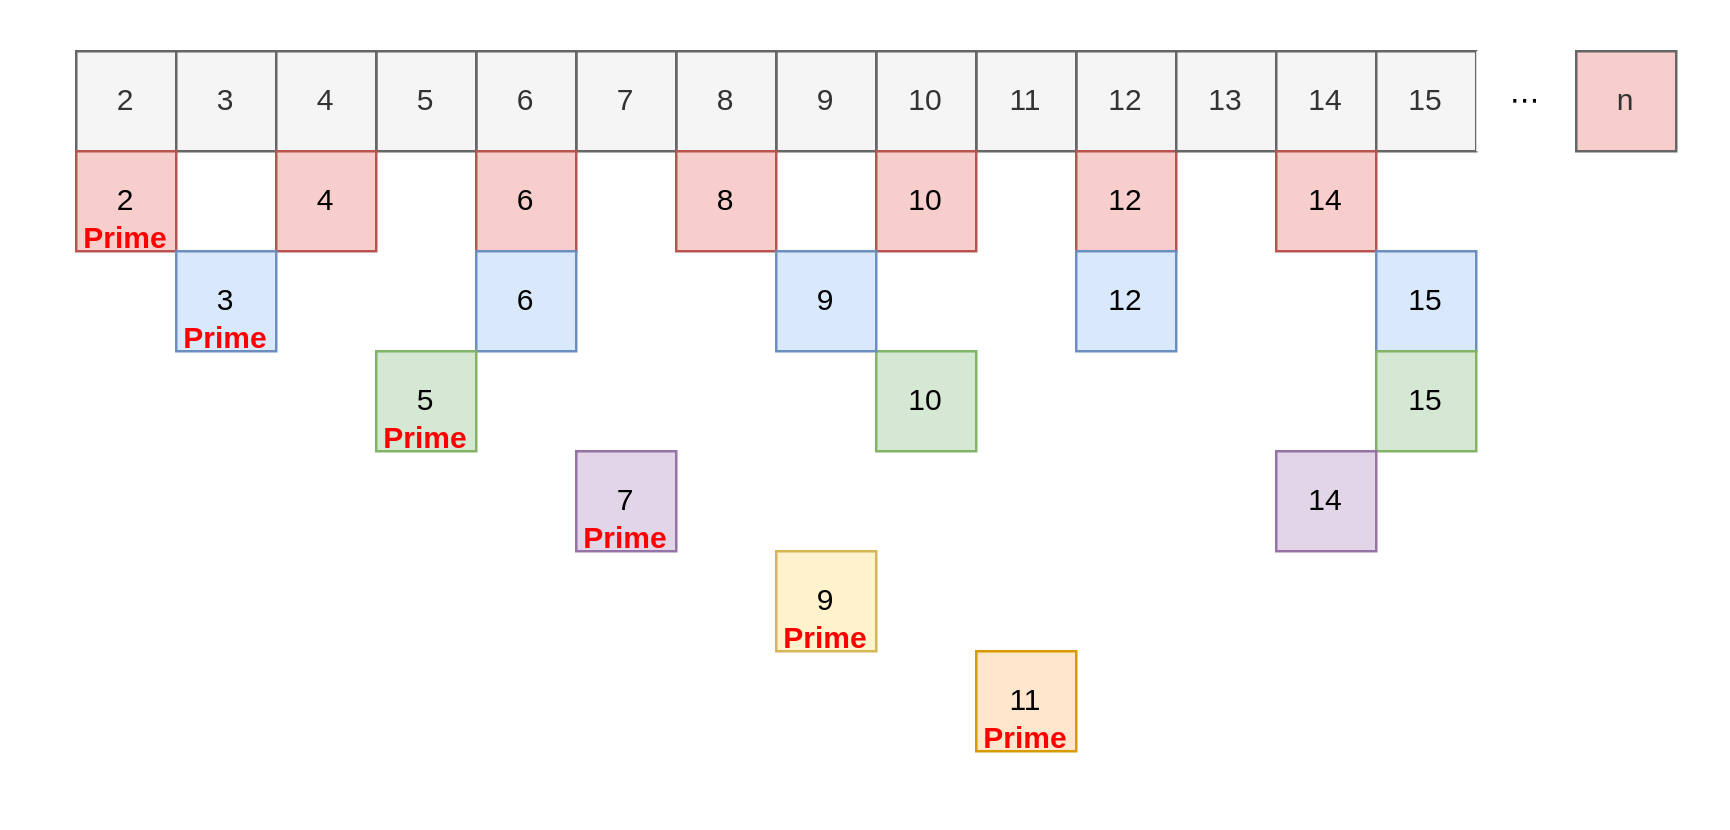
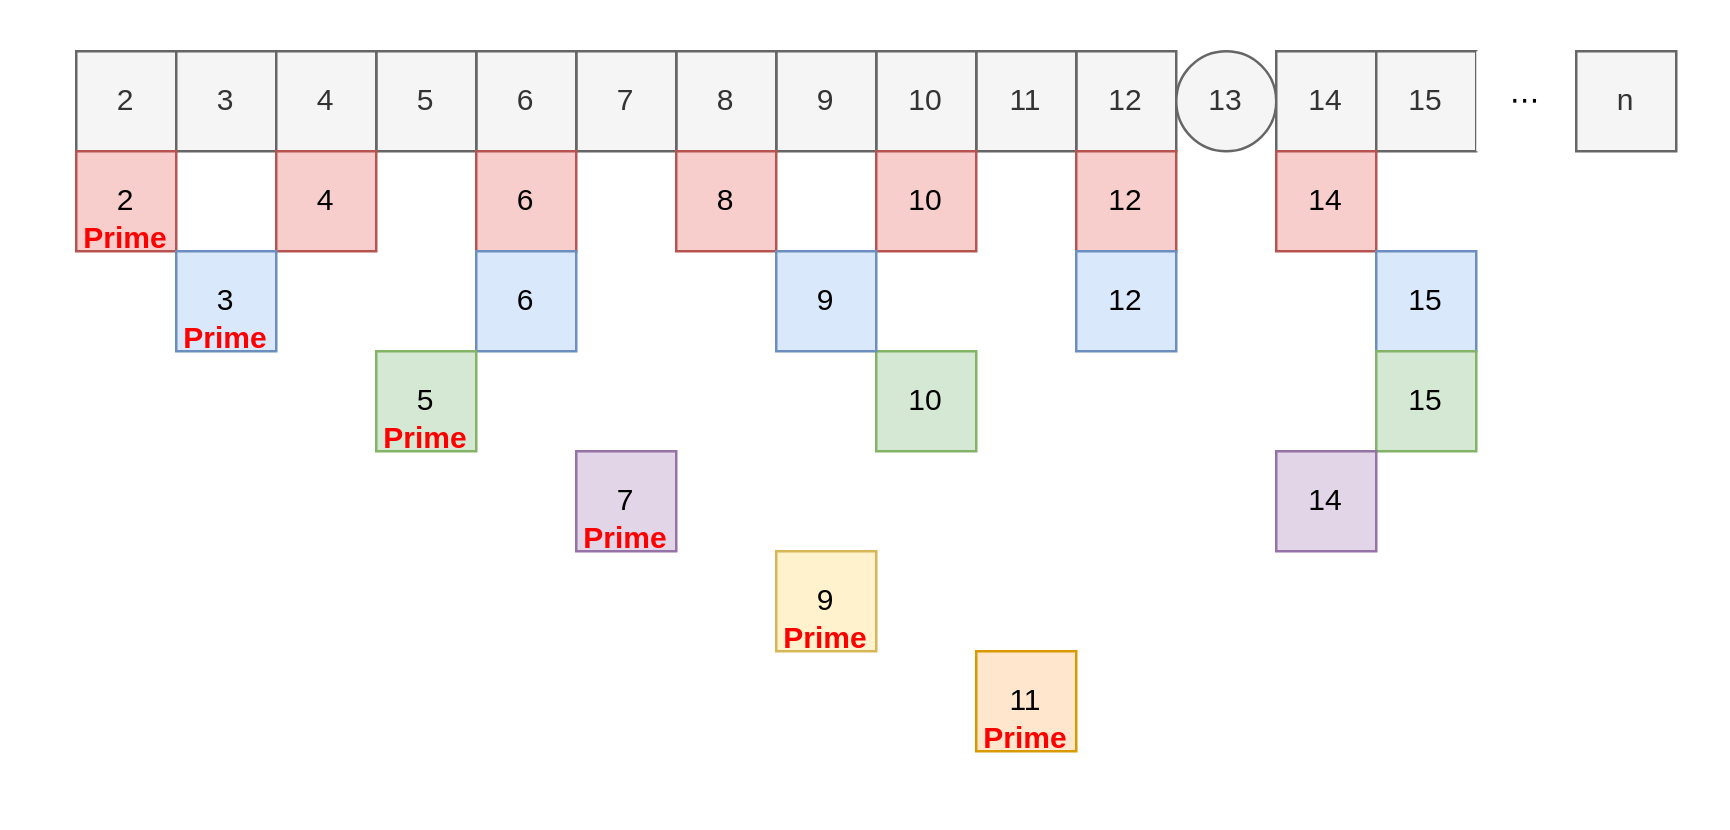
(1226, 101) -> (1226, 101)
(1626, 101) -> (1626, 101)
